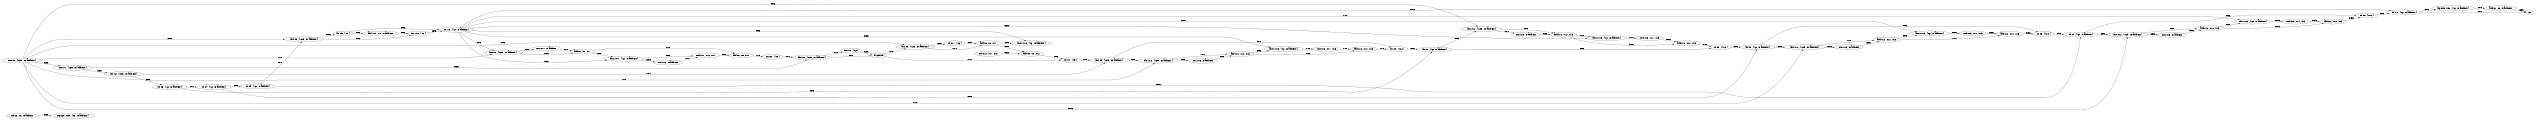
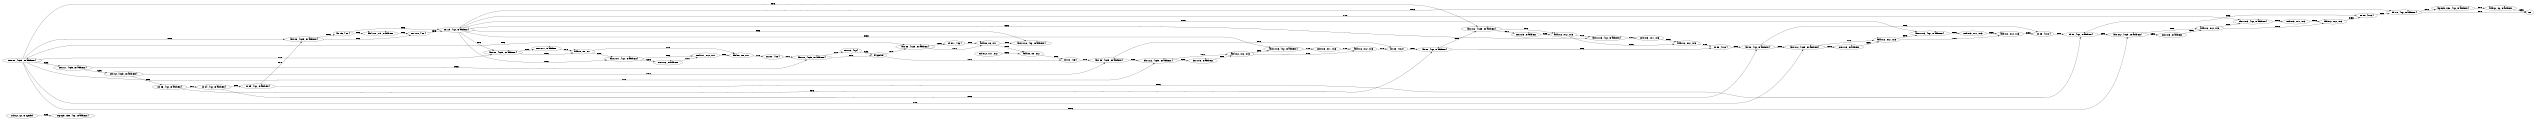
(22, 116) -> (22, 116)
